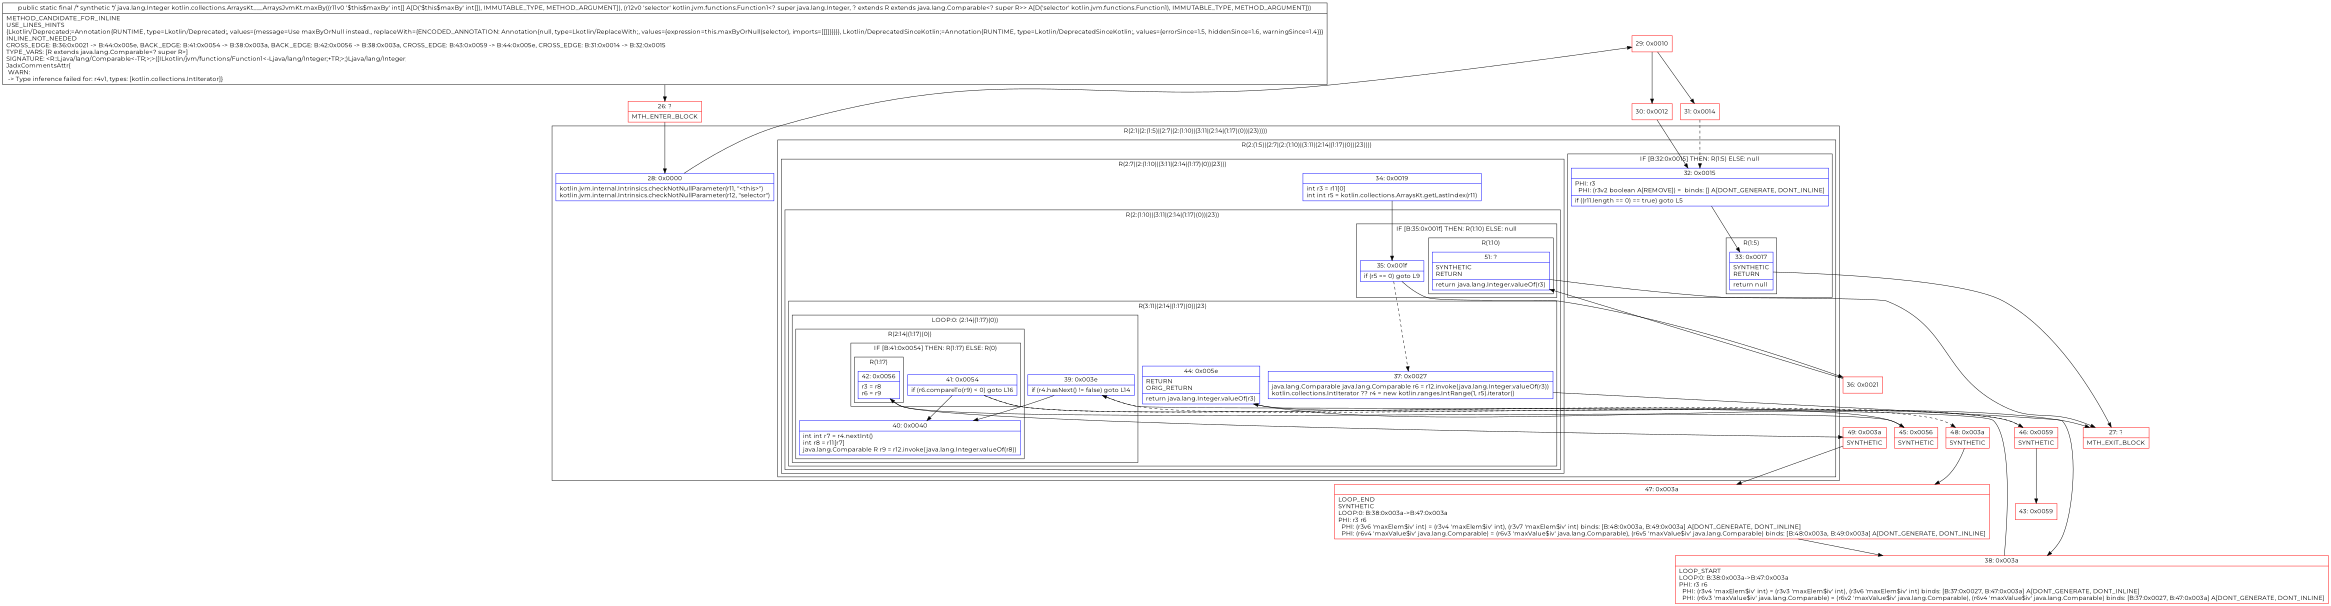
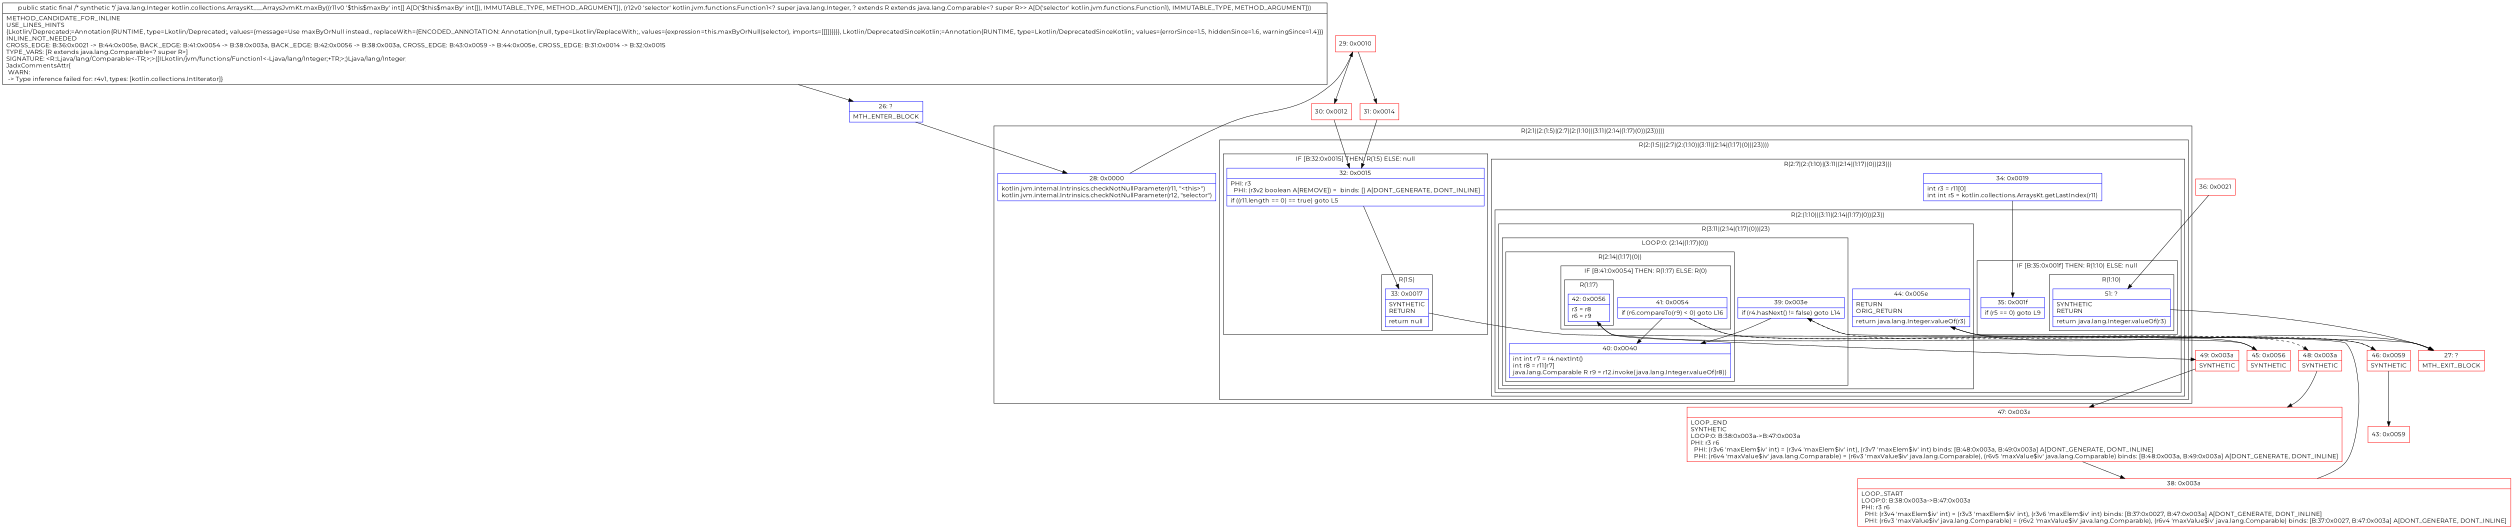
(665, 112) -> (886, 112)
(1700, 143) -> (1370, 143)
(1600, 308) -> none
(1411, 385) -> none
